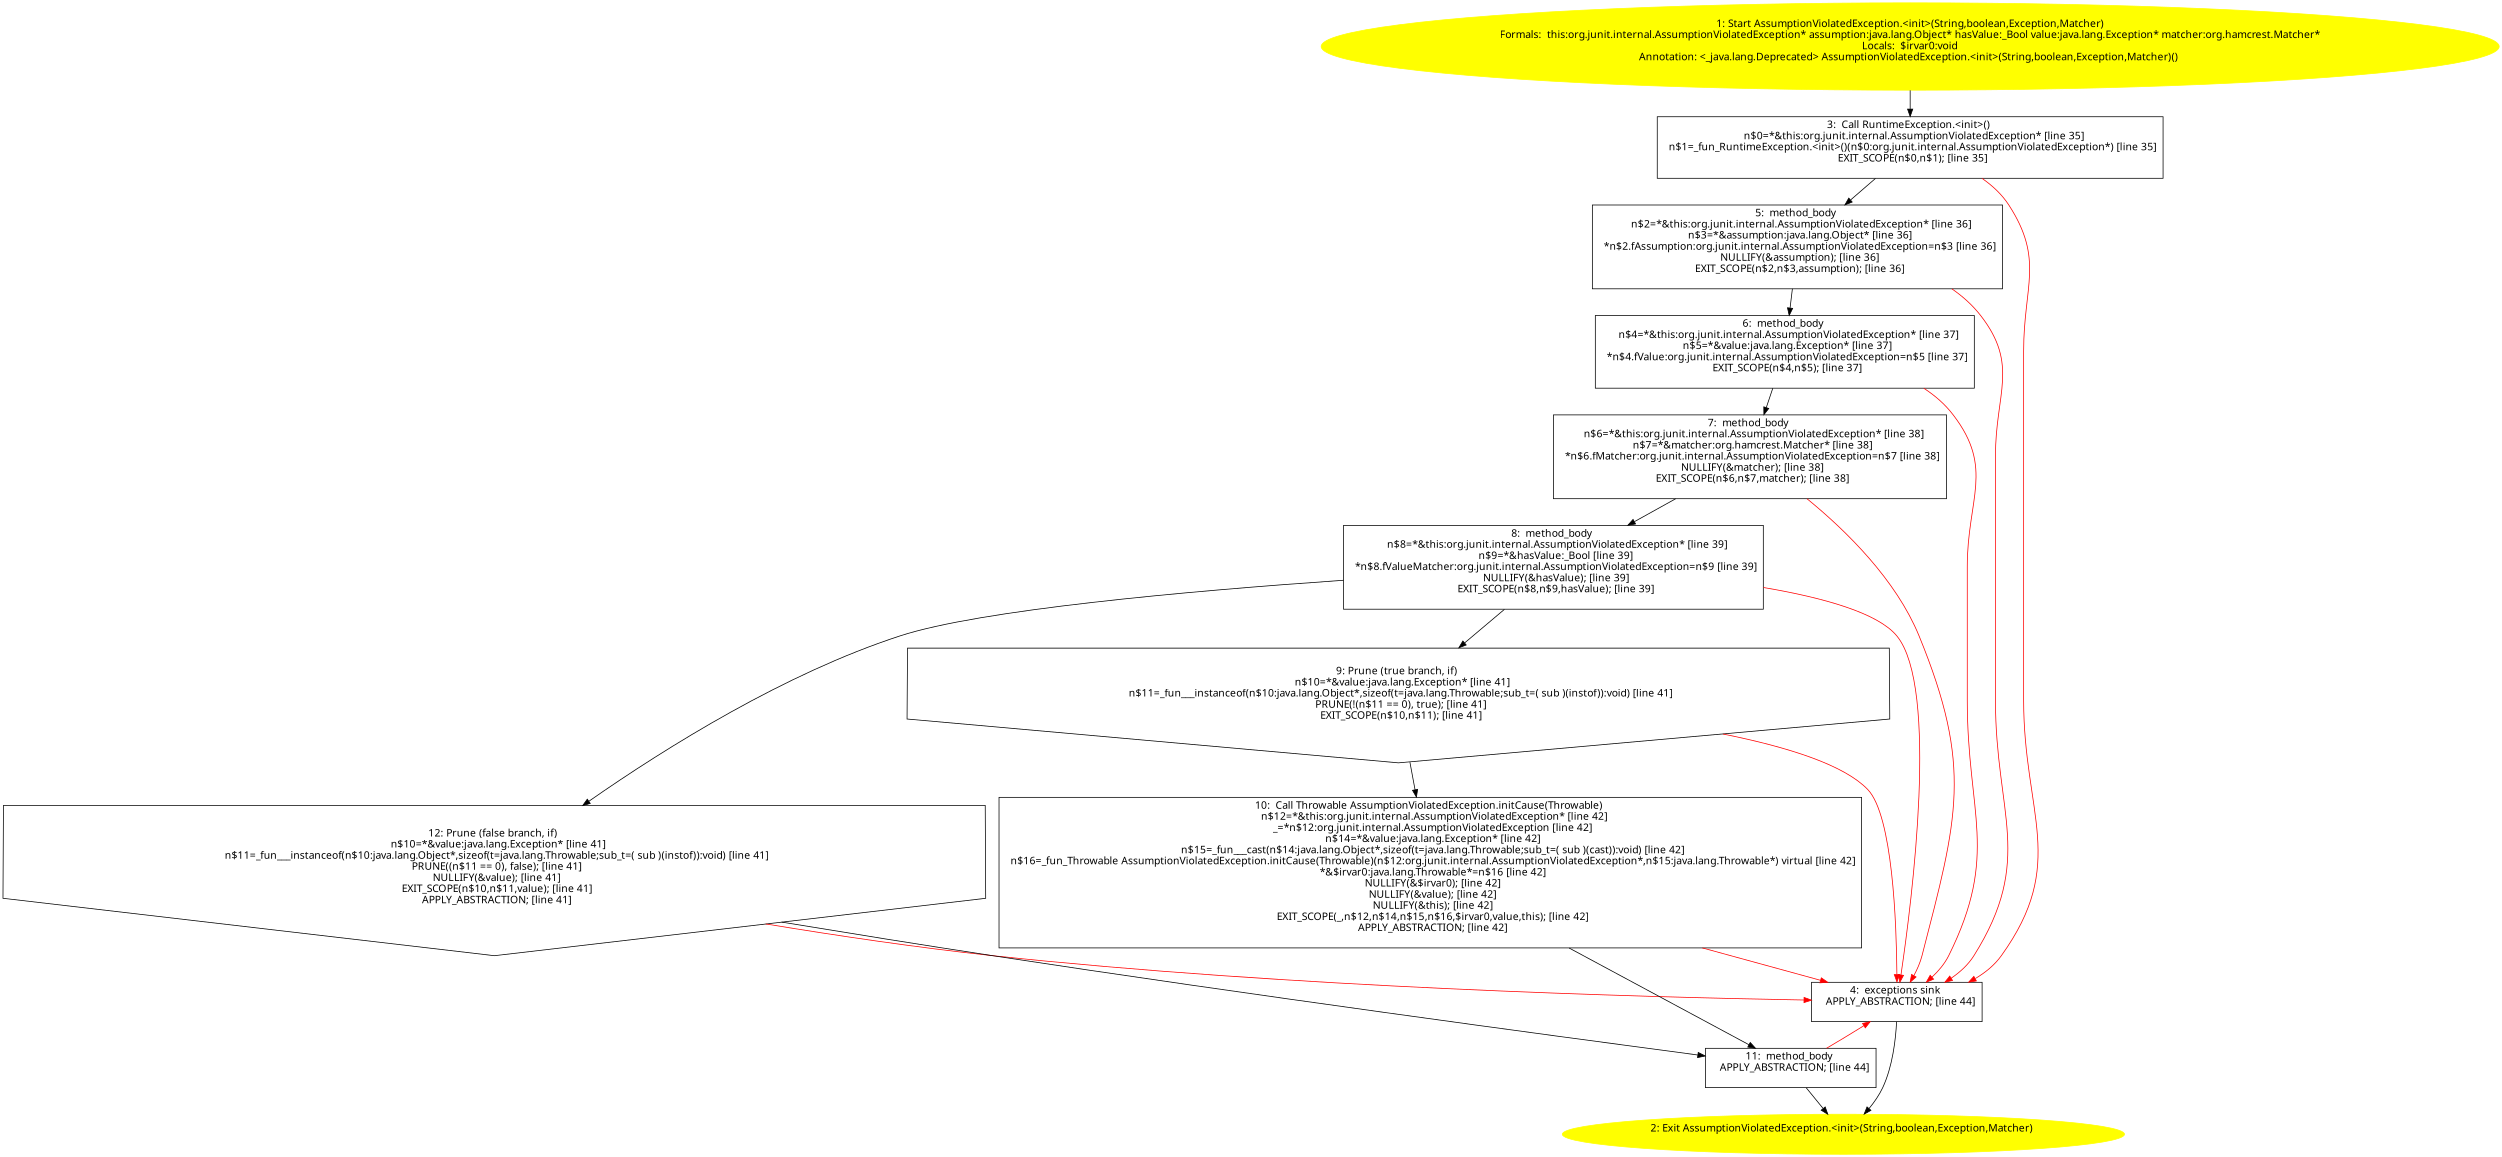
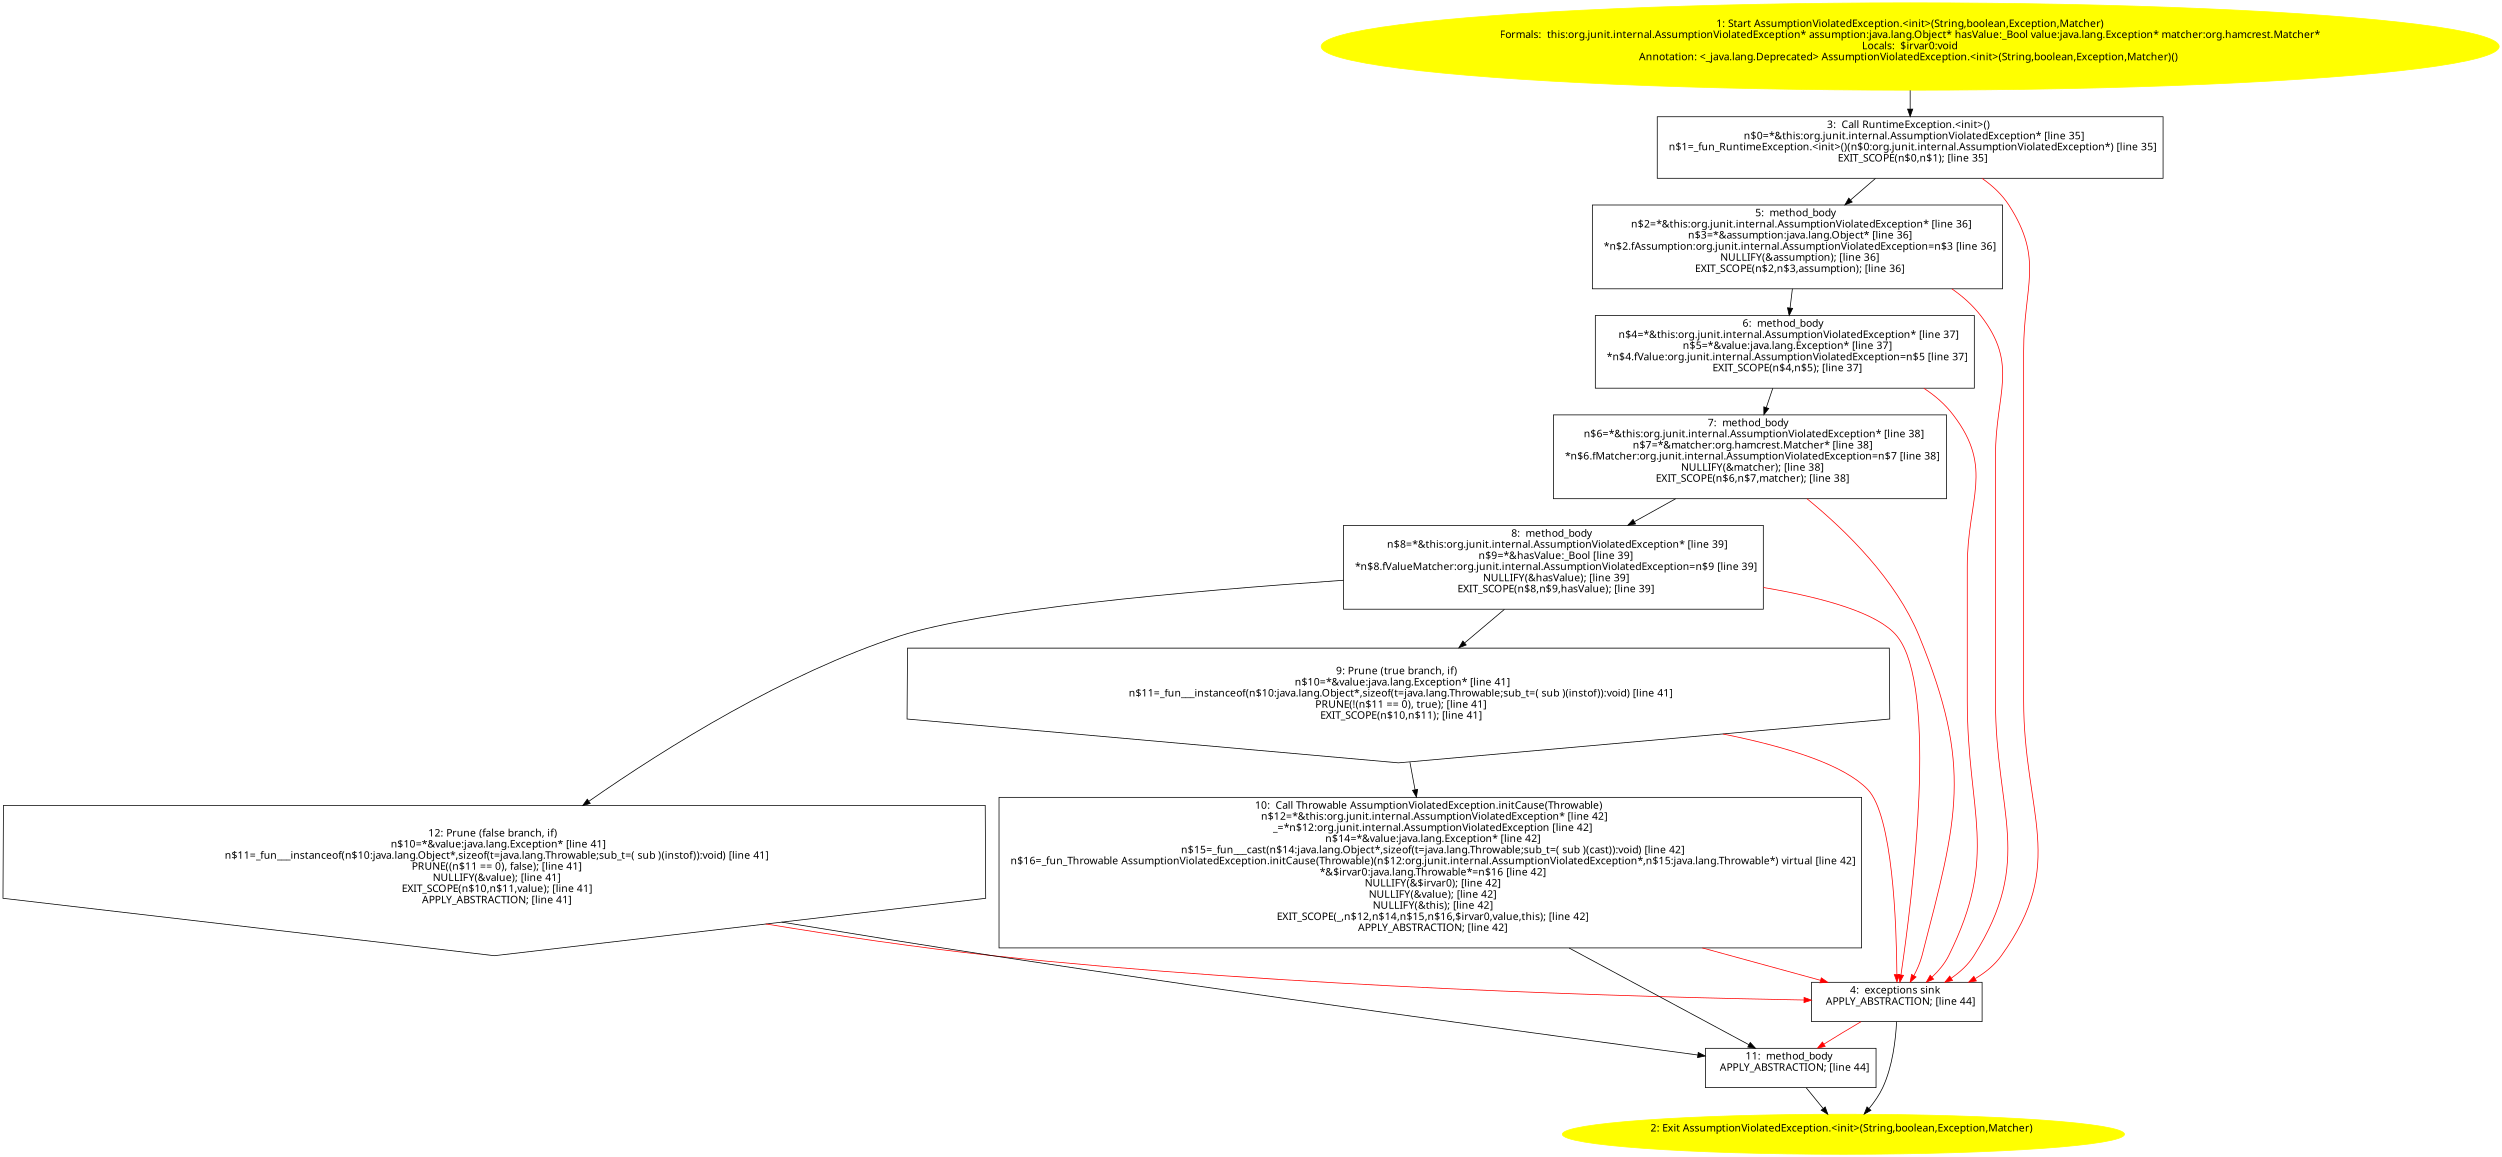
(1845, 1037) -> (1842, 1033)
